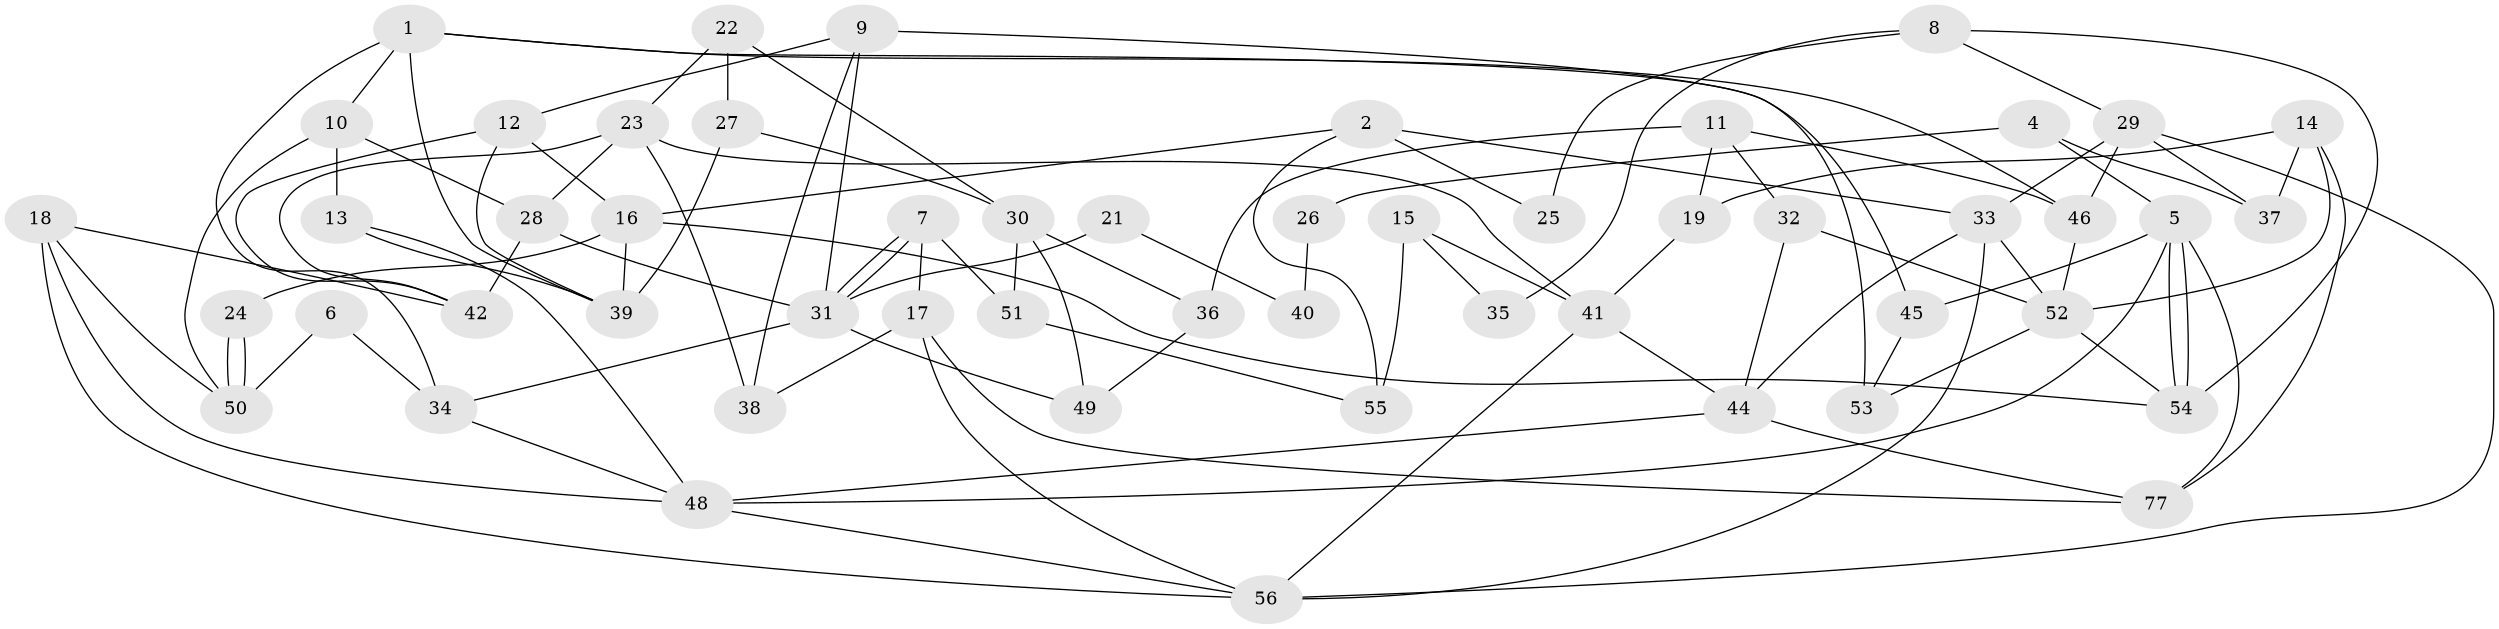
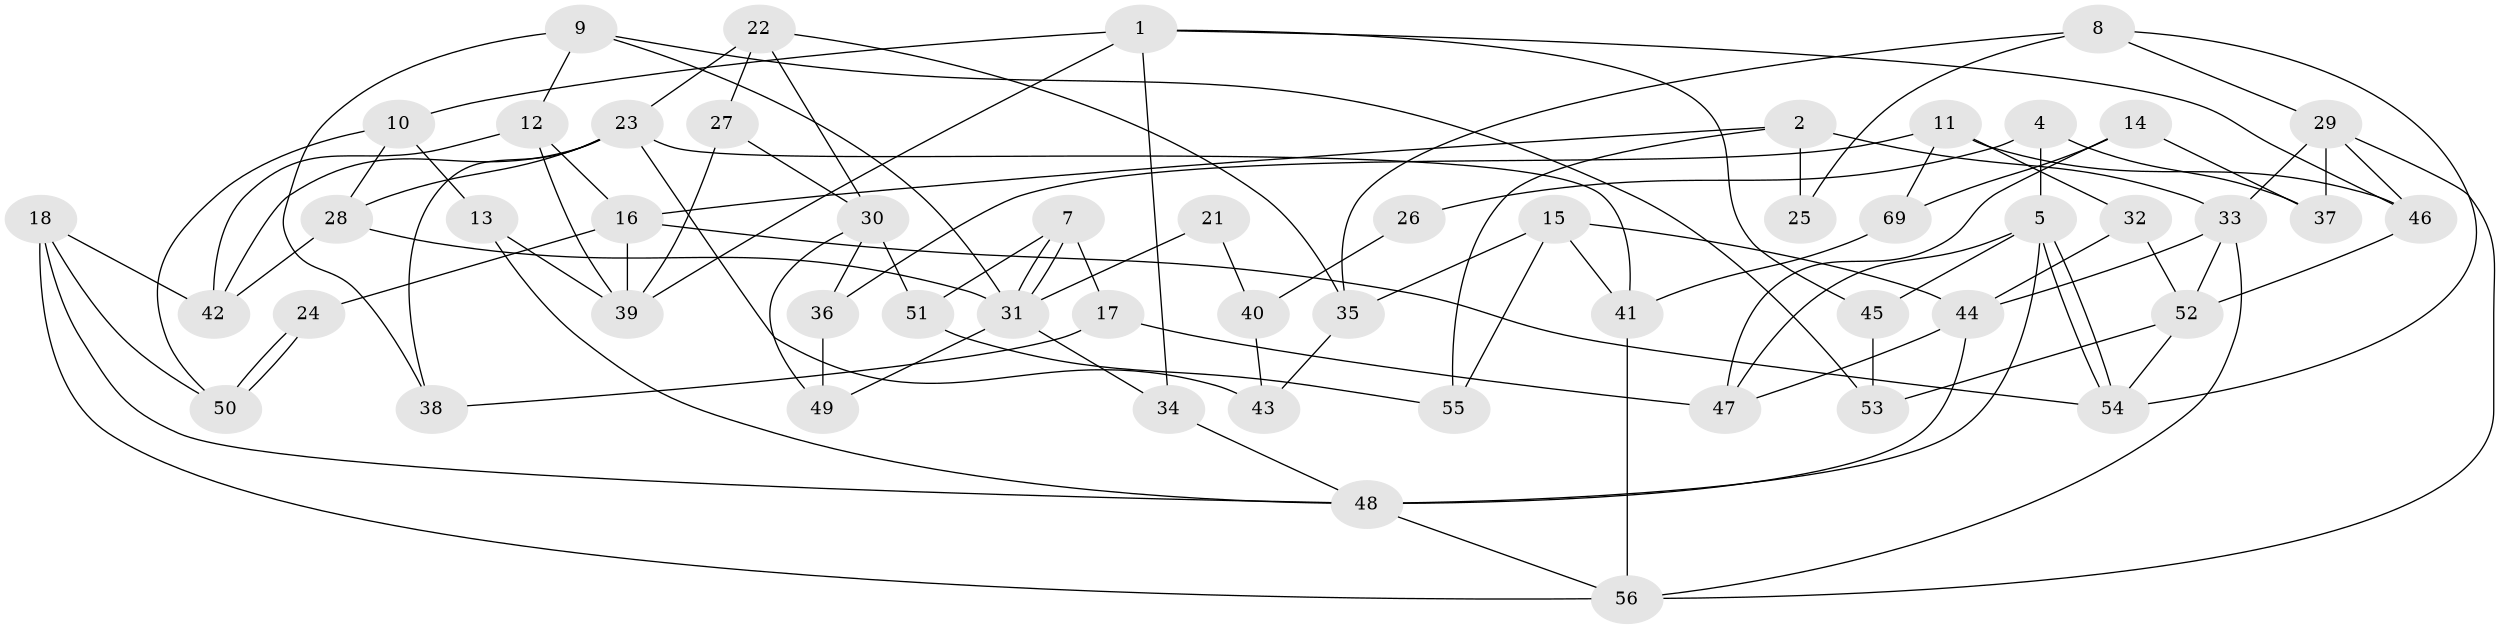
none -> (1096, 110)
(1695, 219) -> (1895, 219)
(2258, 275) -> none
(332, 314) -> none
(1667, 362) -> (1741, 247)
none -> (1264, 409)
(1030, 487) -> none
(2157, 505) -> (1725, 409)
